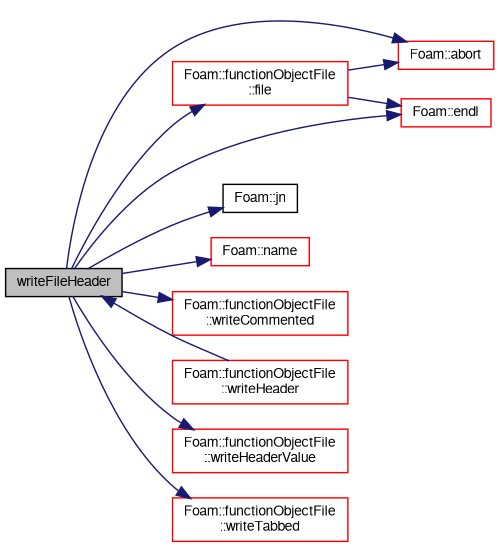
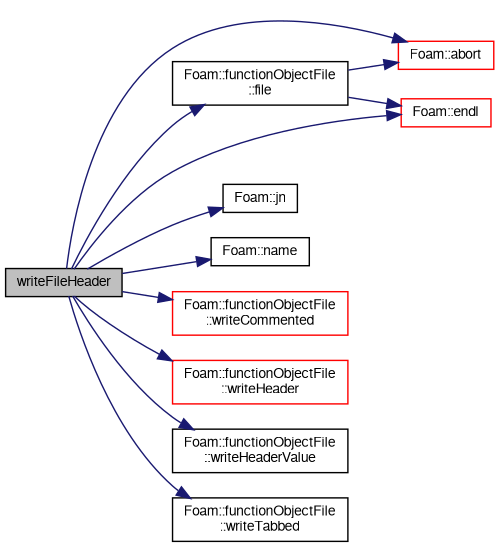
(260, 83) -> (260, 83)
(260, 252) -> (260, 252)
(170, 335) -> (115, 328)
(260, 451) -> (260, 451)
(260, 520) -> (260, 520)
